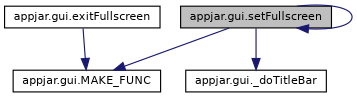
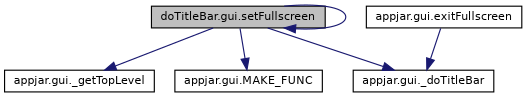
(256, 17) -> (238, 17)
(84, 43) -> (436, 44)
none -> (79, 81)
